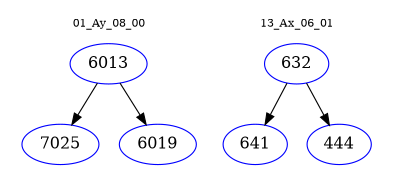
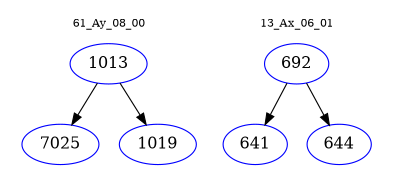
(109, 24) -> (109, 24)
(109, 64) -> (109, 64)
(297, 64) -> (297, 64)
(158, 144) -> (158, 144)
(339, 144) -> (339, 144)
